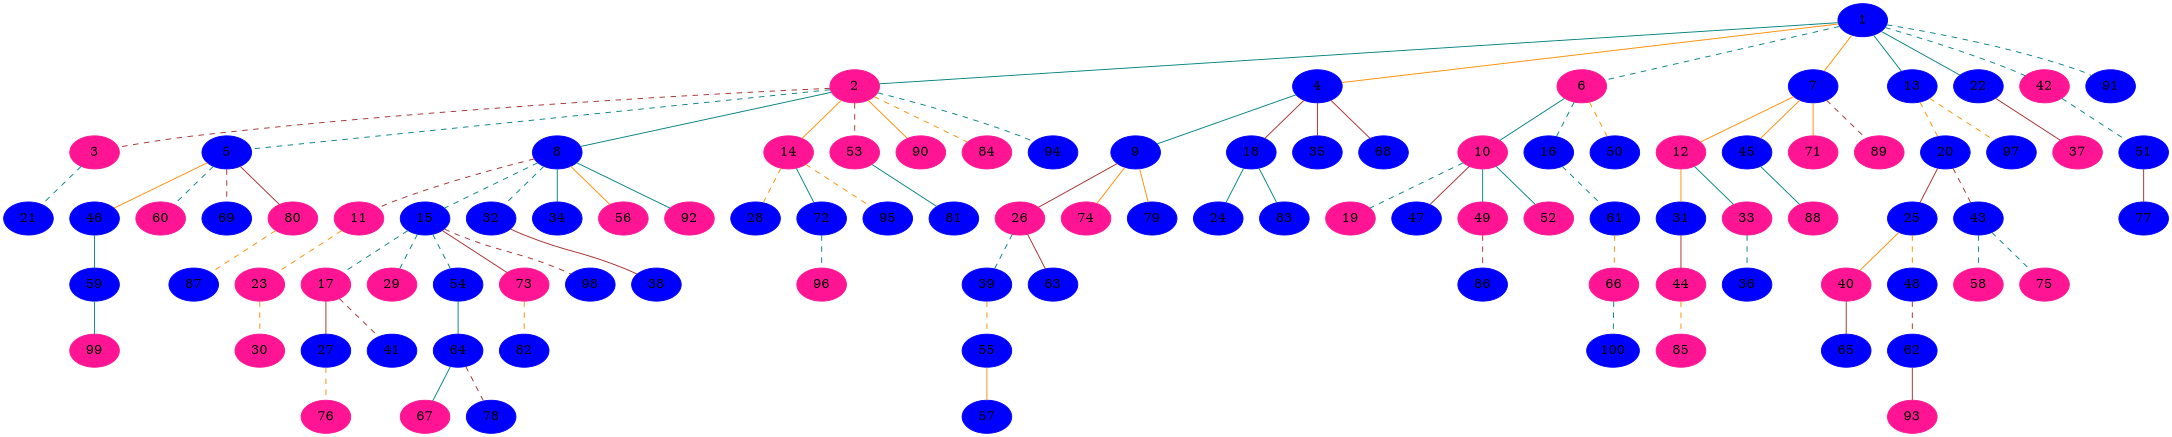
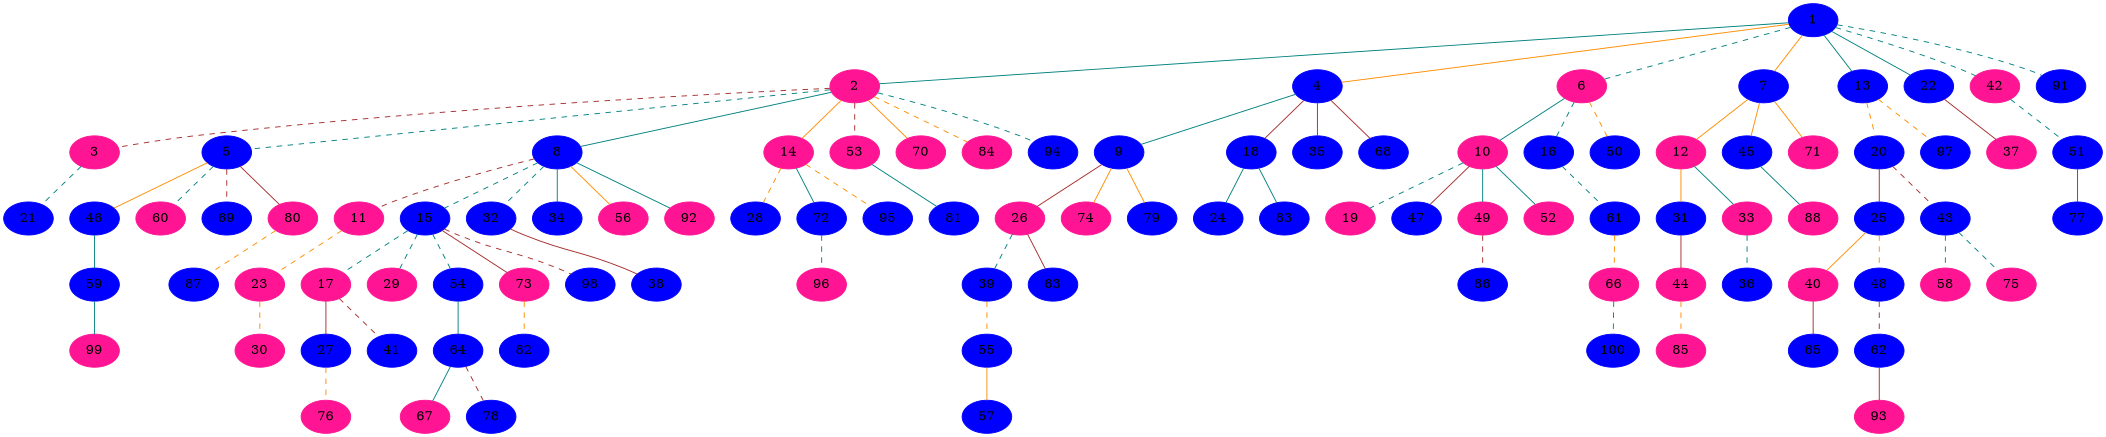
(921, 152) -> (921, 152)
(1879, 152) -> none
